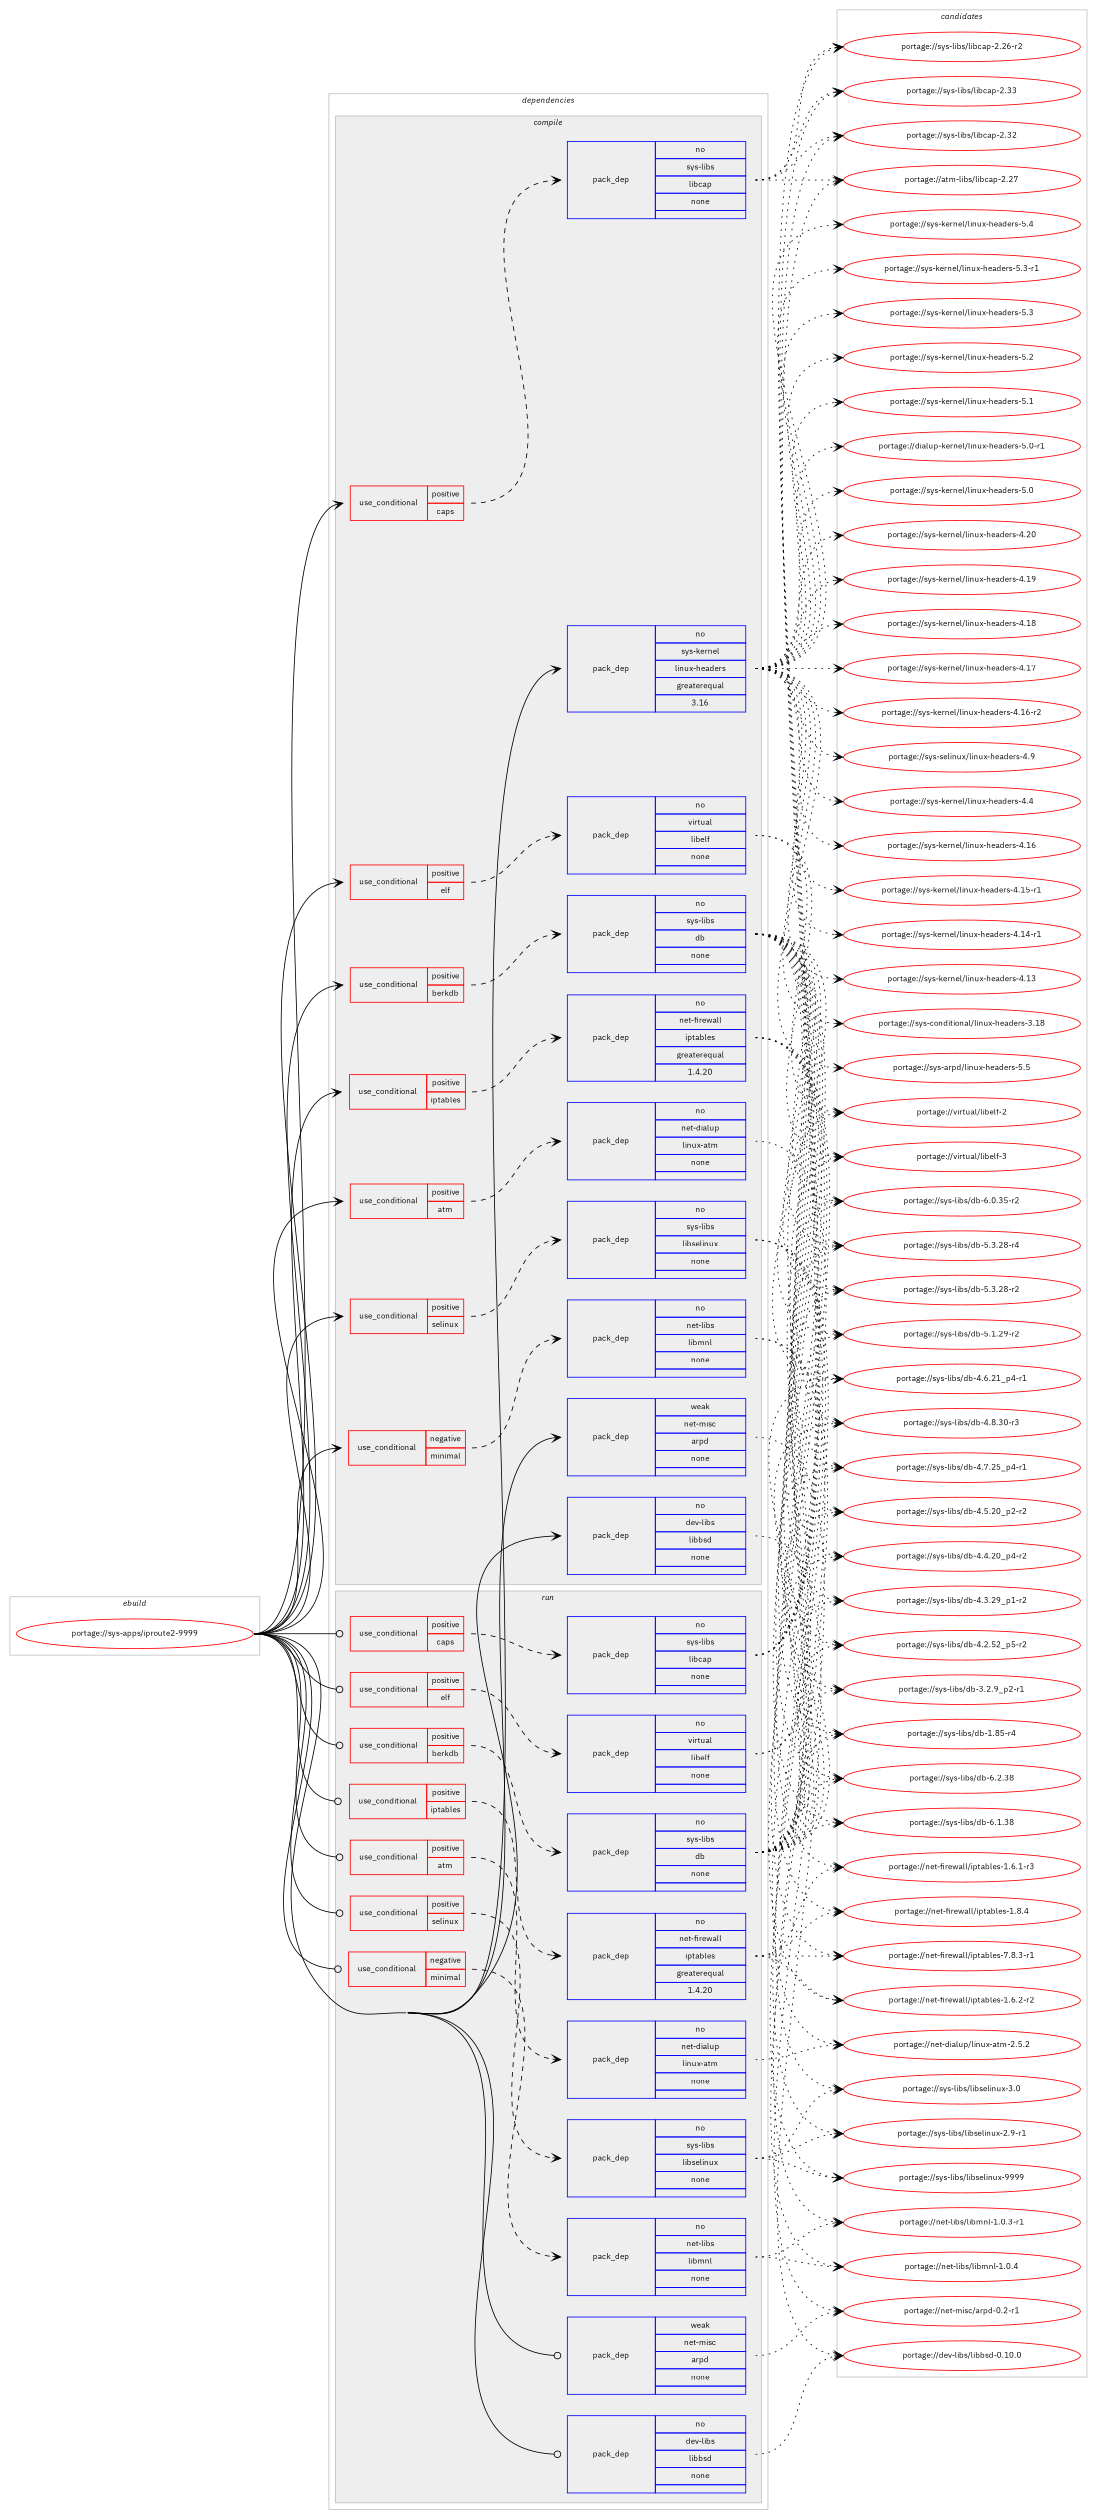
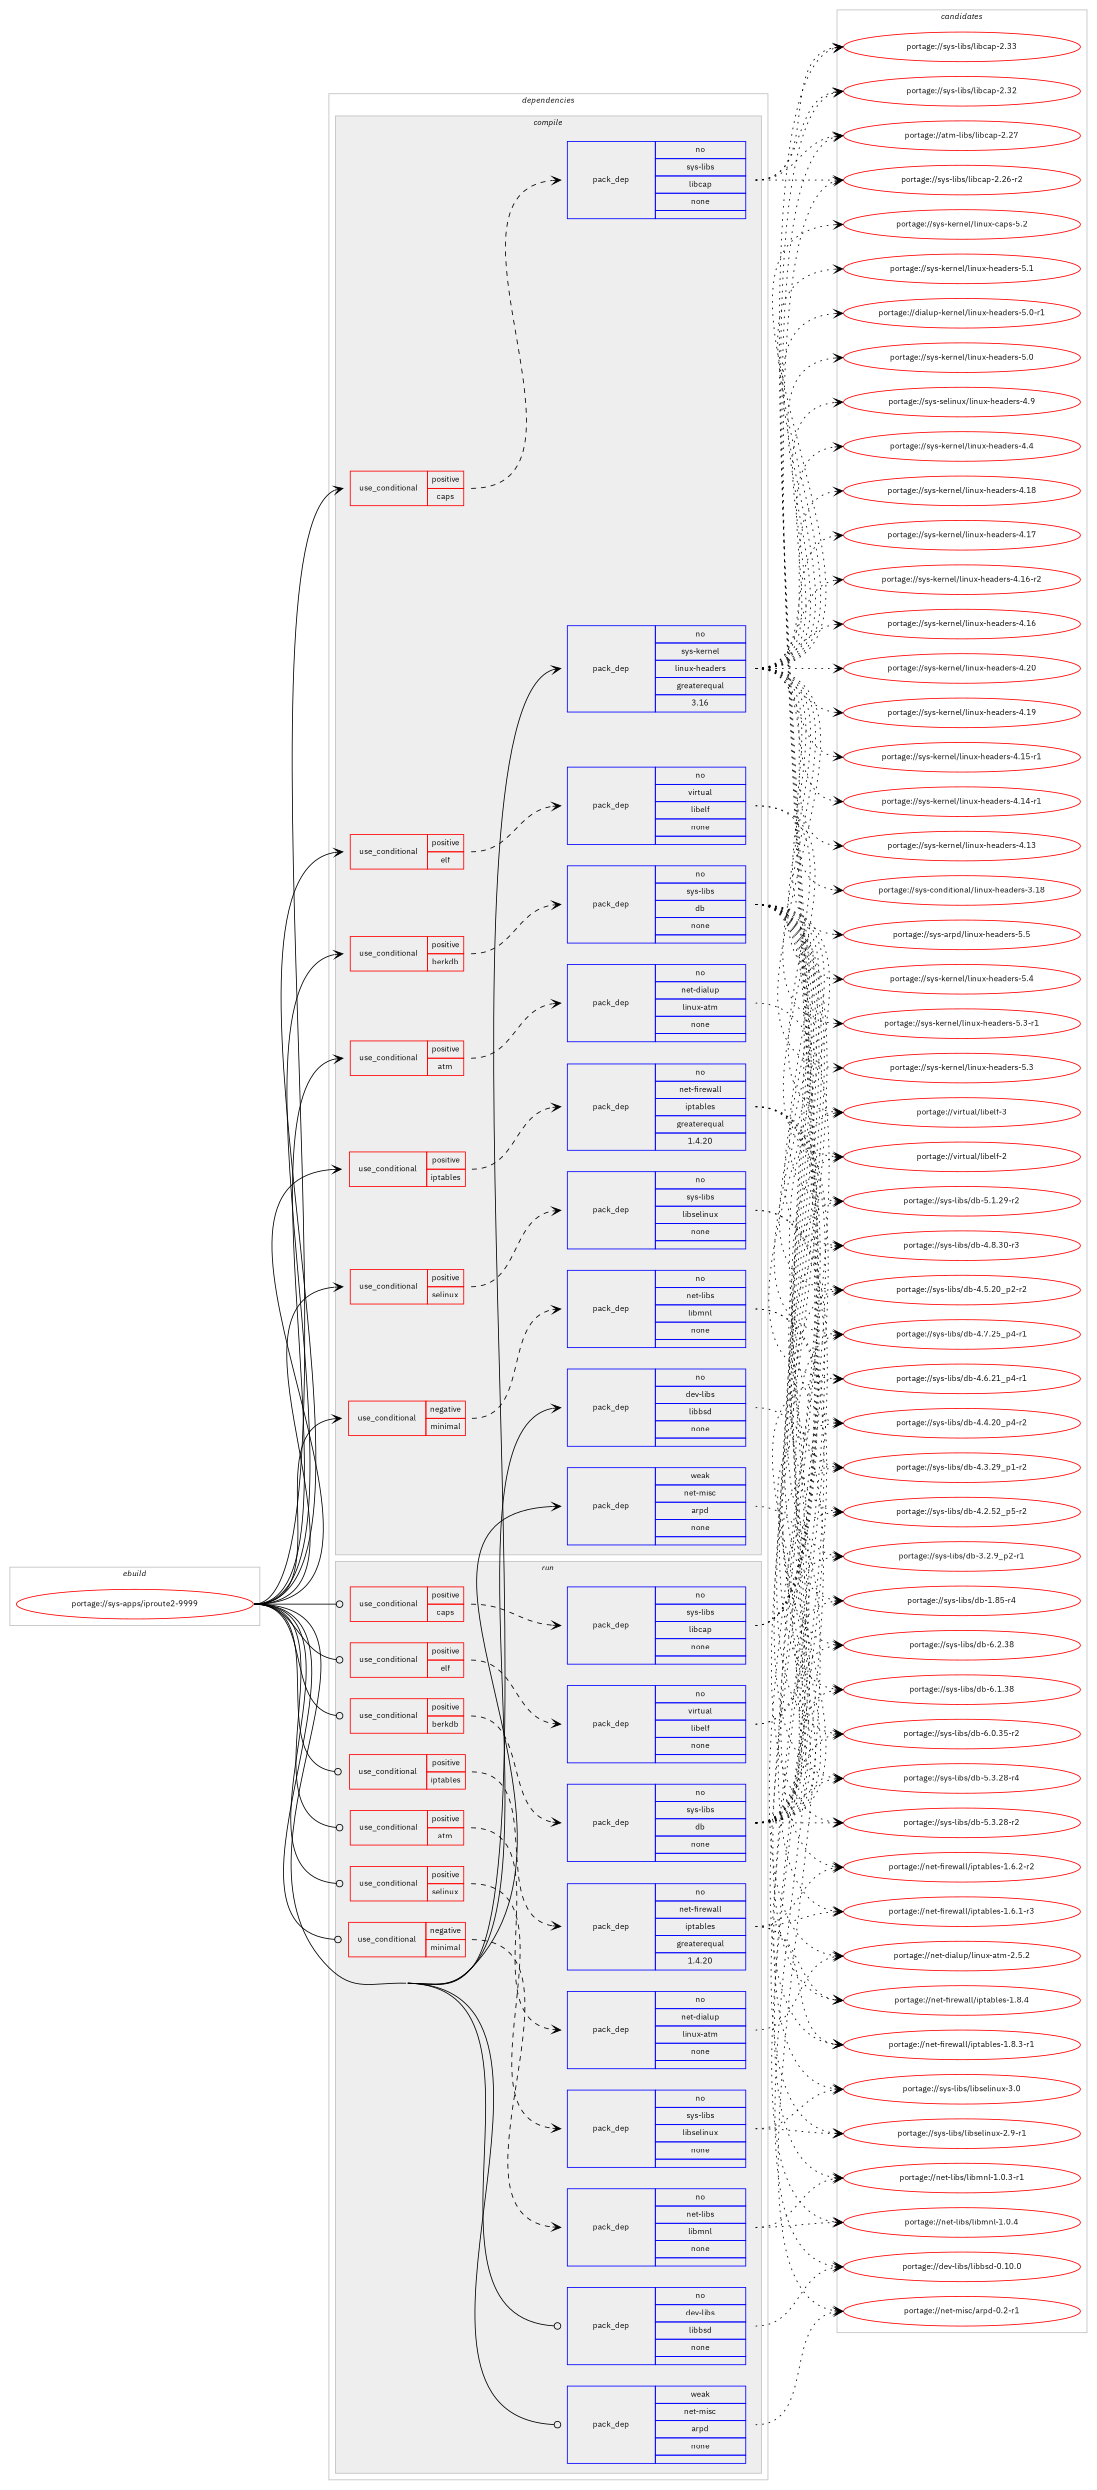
(962, 358) -> (962, 224)
(962, 1956) -> (962, 2045)
(962, 2178) -> none
